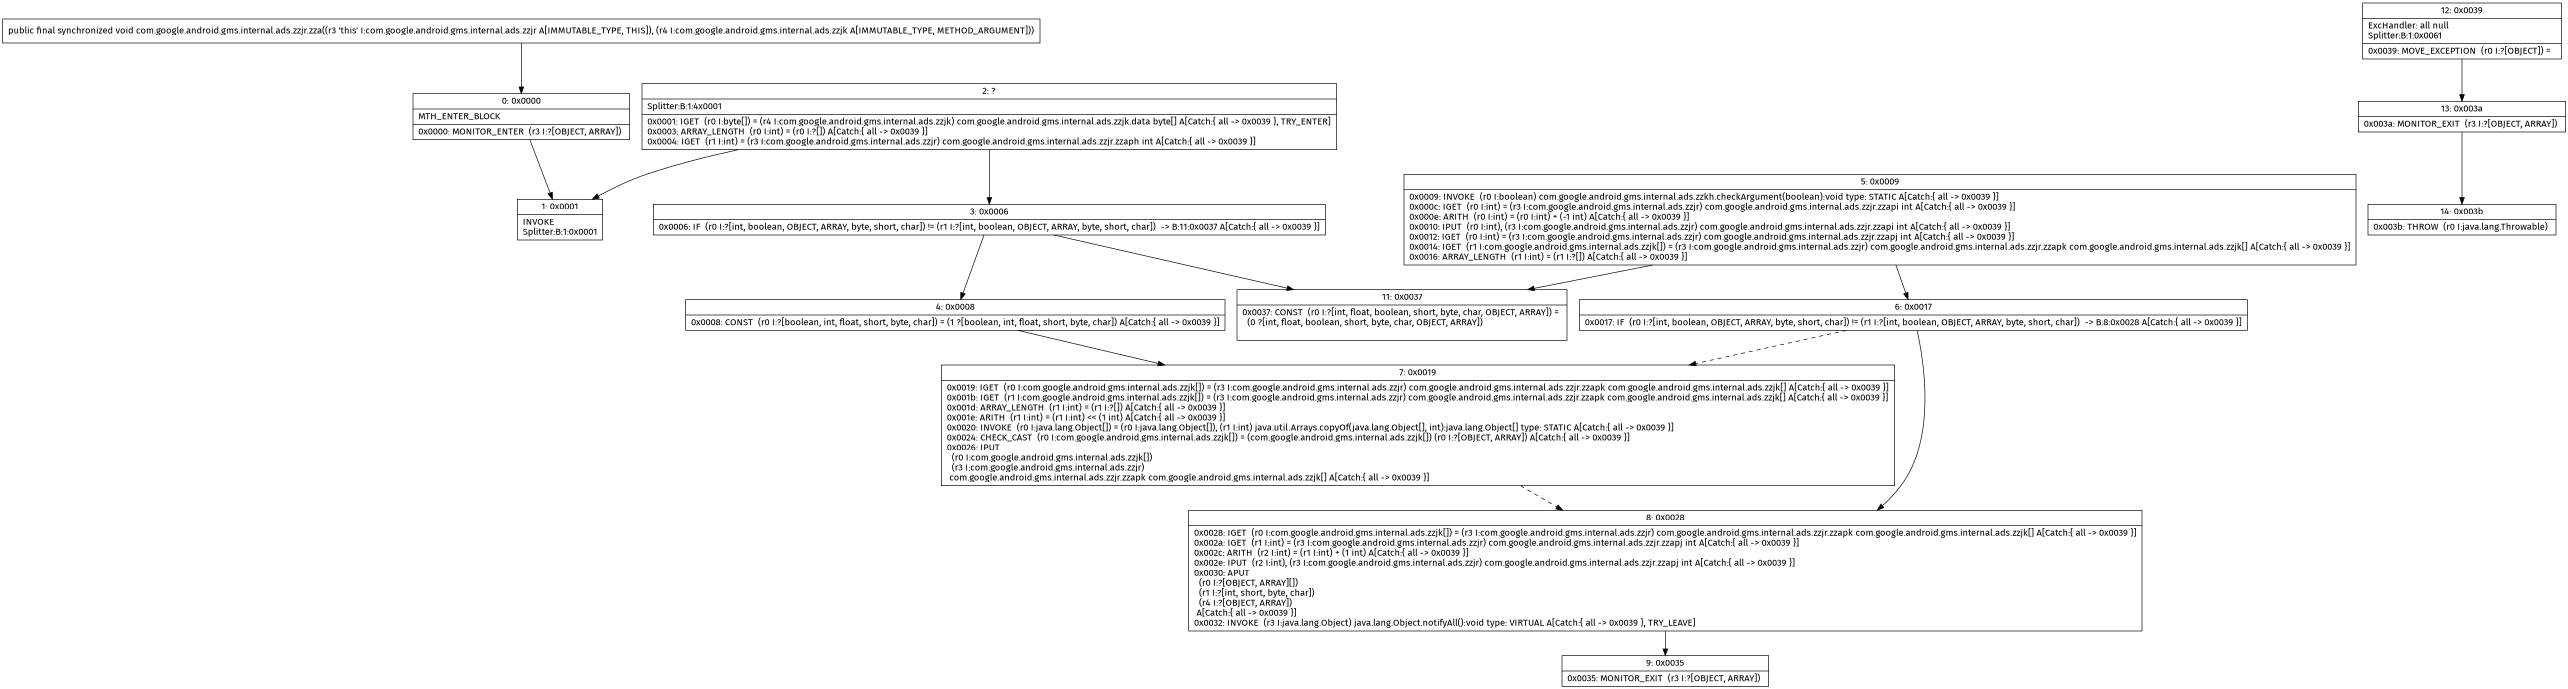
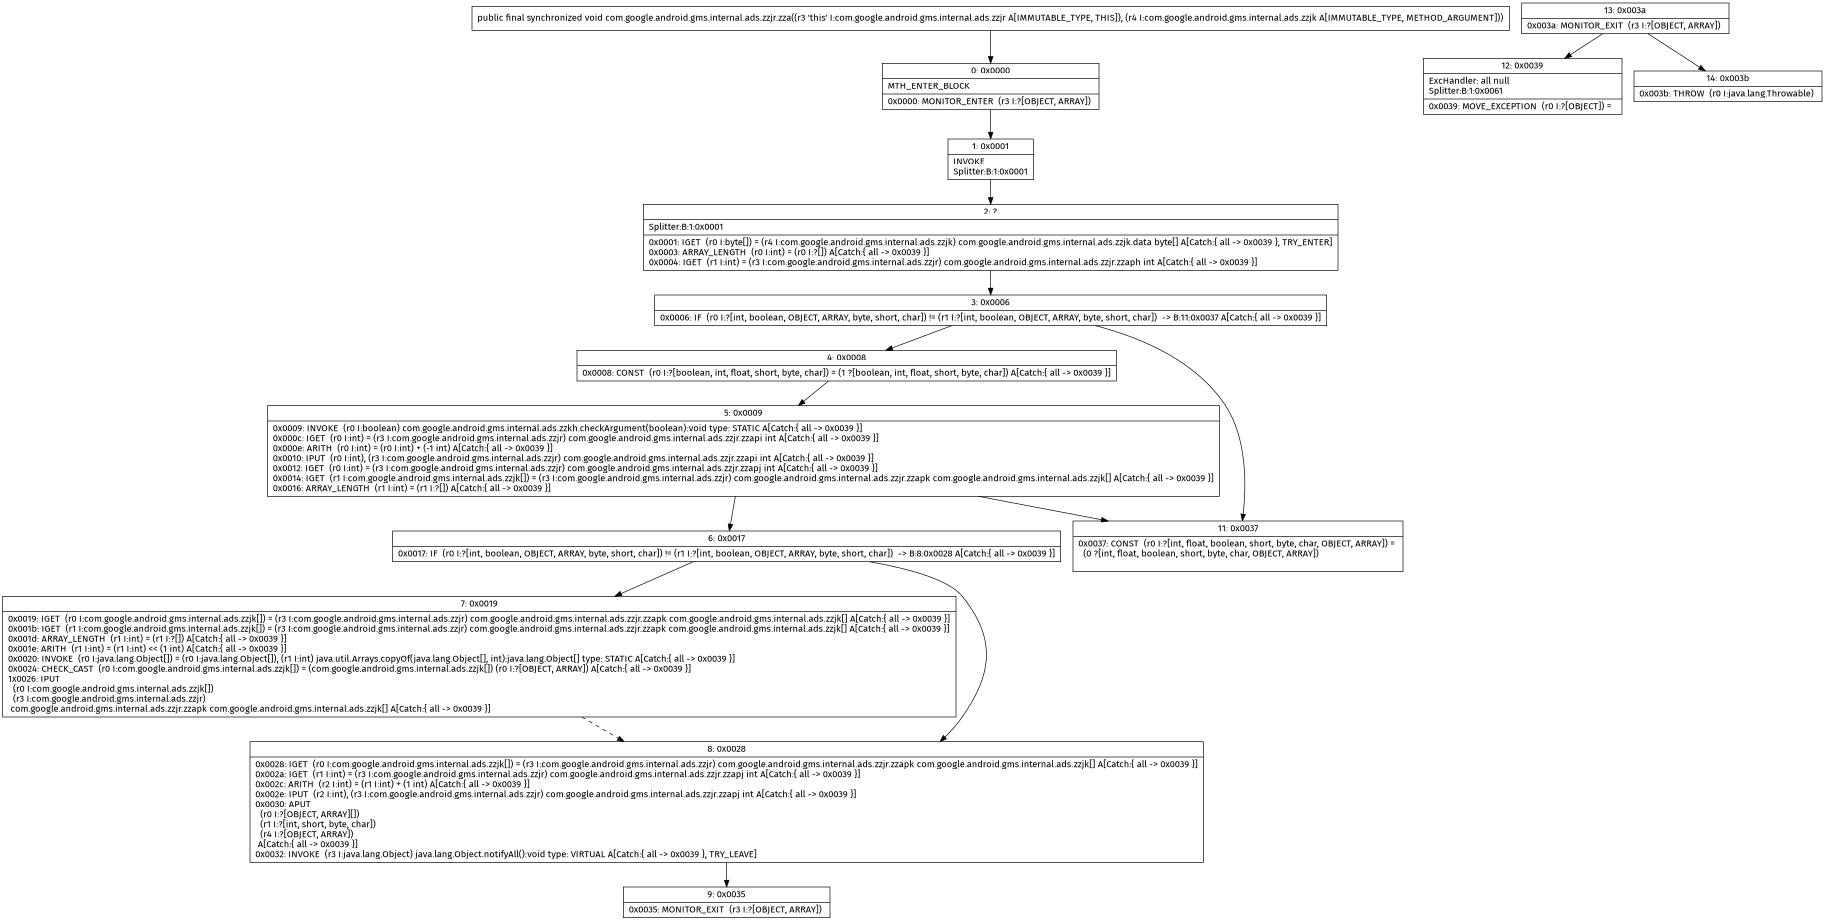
(2462, 77) -> (1587, 44)
(685, 106) -> (686, 227)
(667, 168) -> (991, 189)
(1088, 347) -> (816, 391)
(1771, 347) -> (657, 578)
(976, 448) -> (37, 679)
